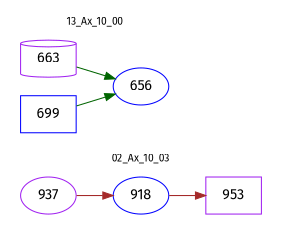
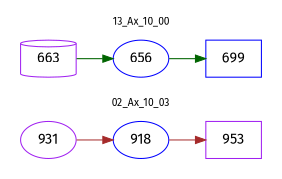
(91, 101) -> (182, 59)
(48, 196) -> (48, 140)
